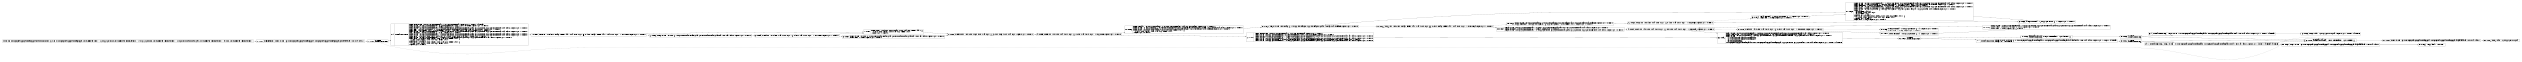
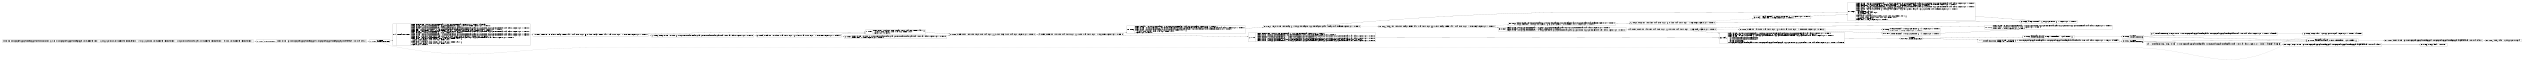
(269, 41) -> (270, 41)
